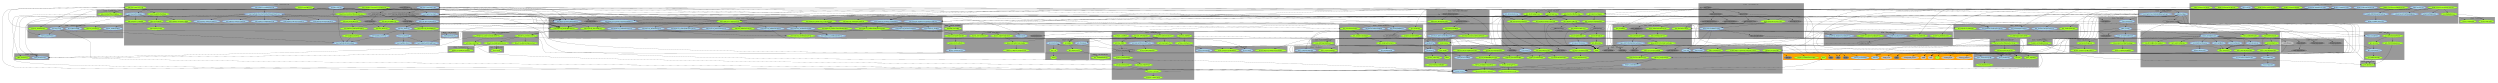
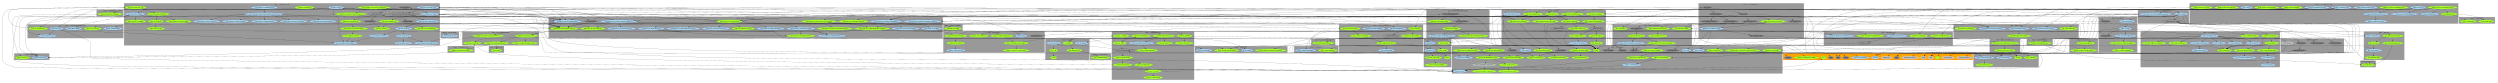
(1484, 65) -> (1484, 65)
